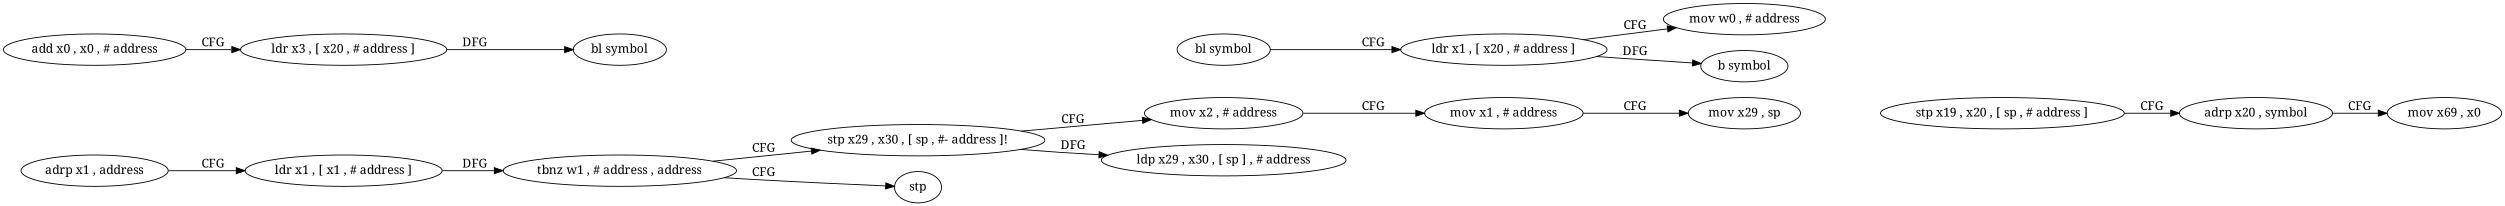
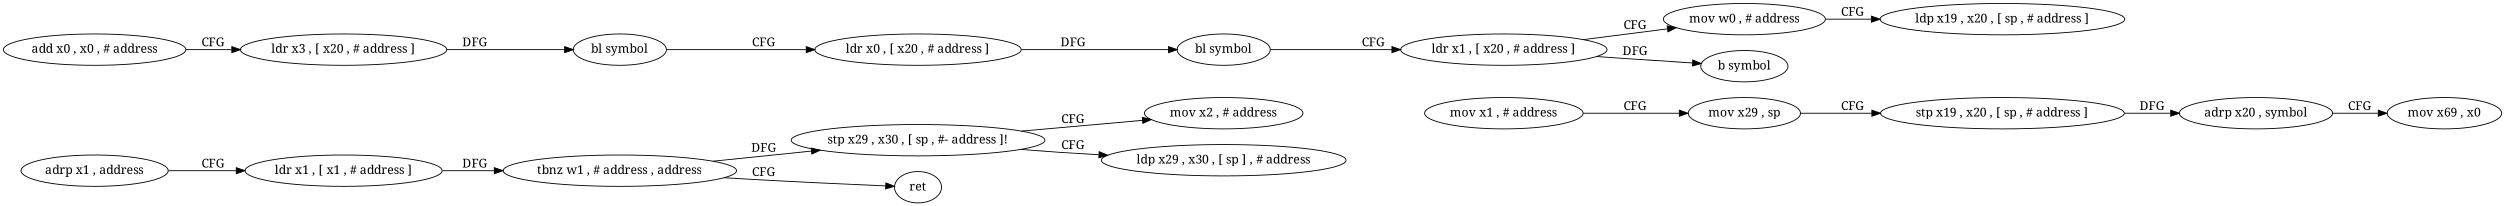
none -> (2002, 19)
none -> (918, 50)
(2152, 107) -> (2152, 107)
(1359, 113) -> none
none -> (1836, 113)
(1073, 146) -> (1073, 146)
(764, 148) -> (764, 148)
(918, 187) -> (918, 187)
